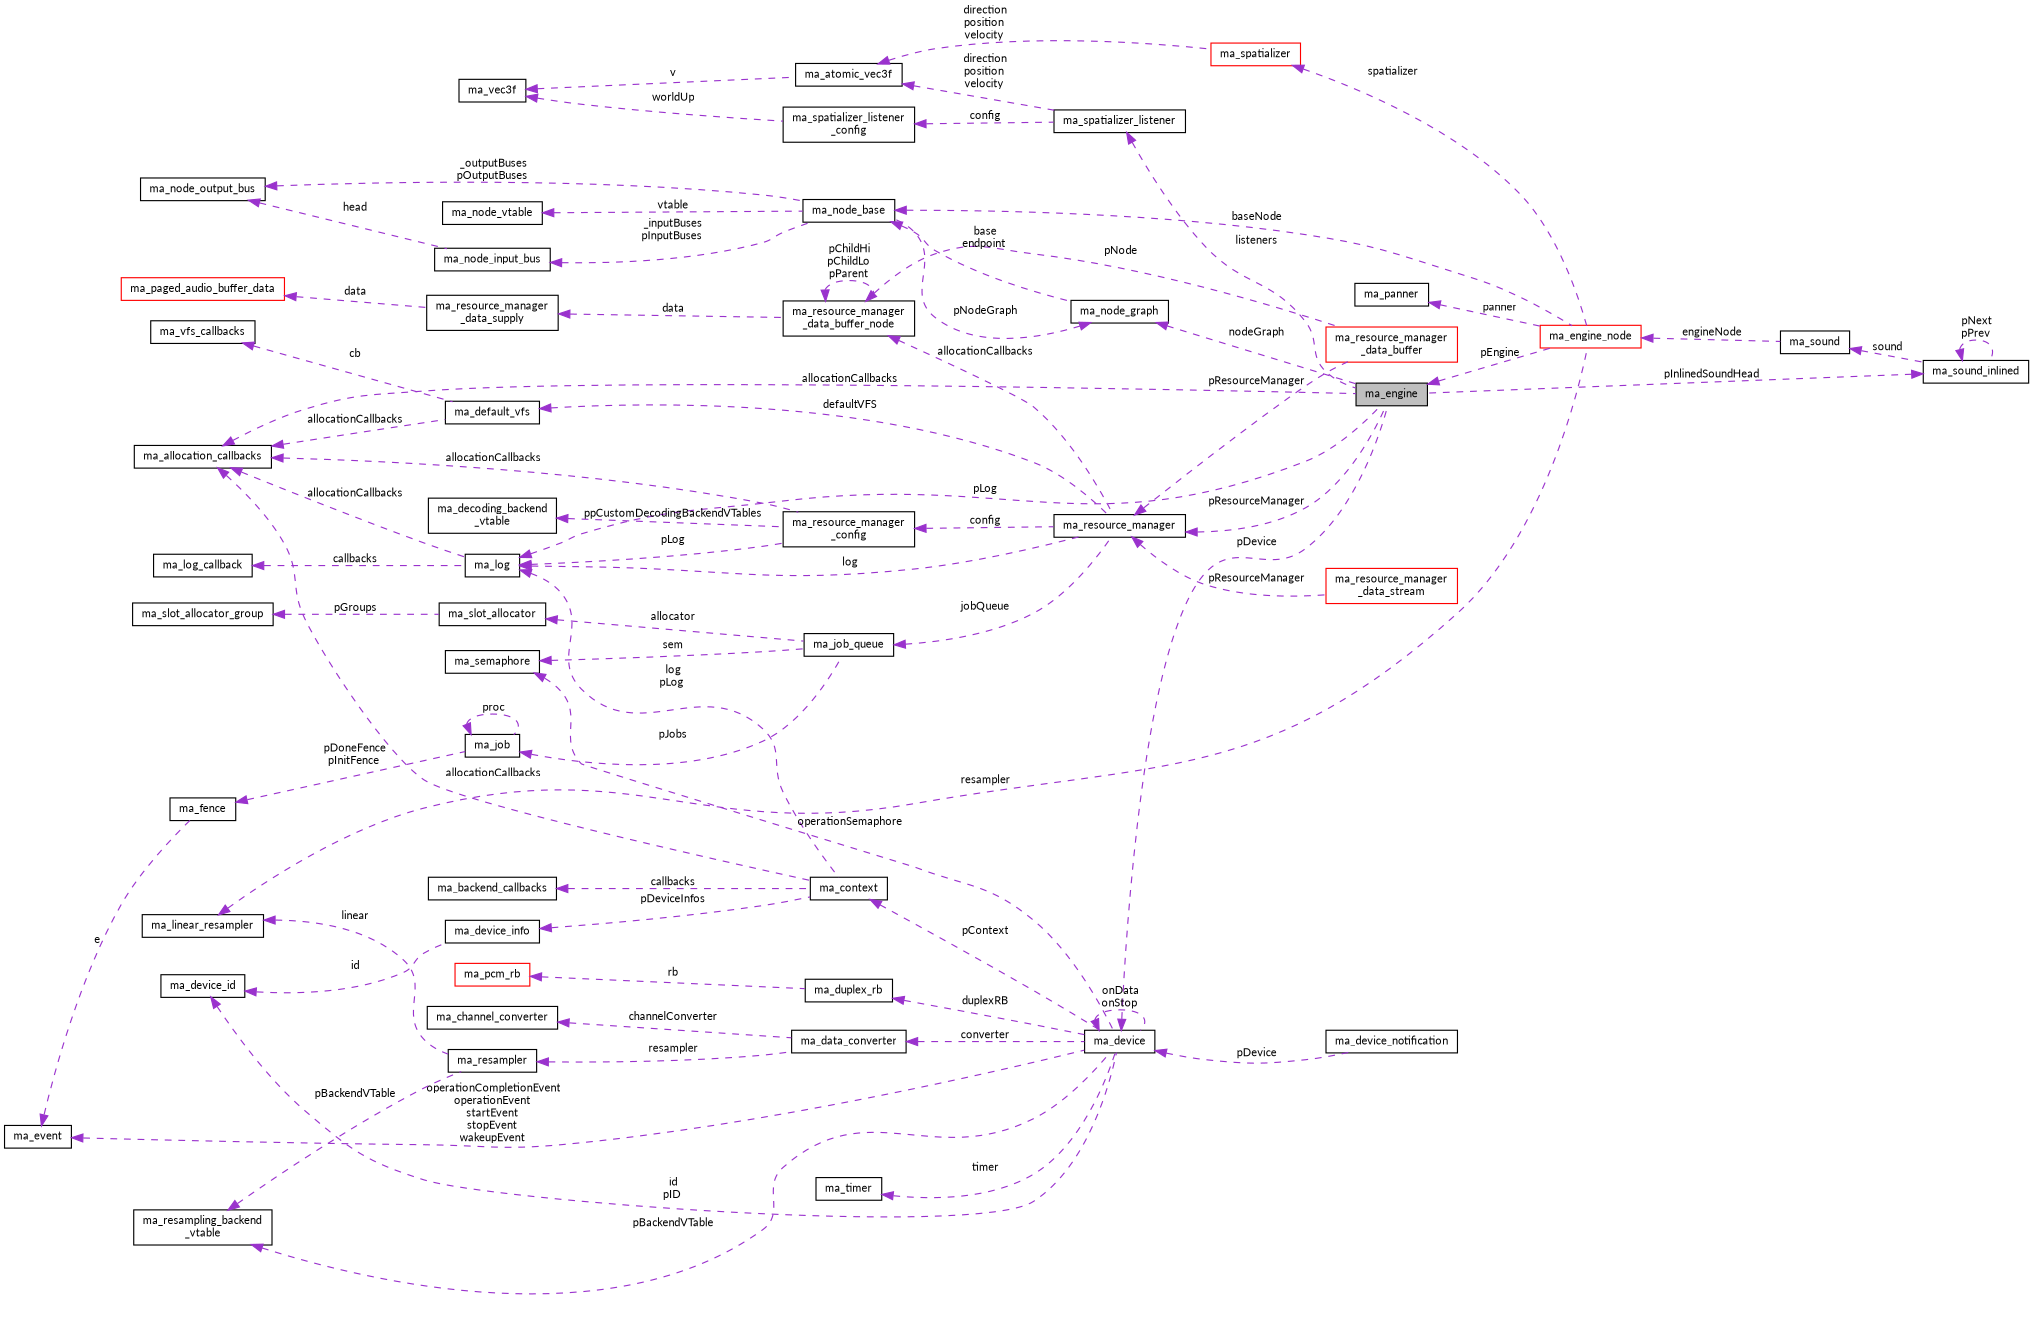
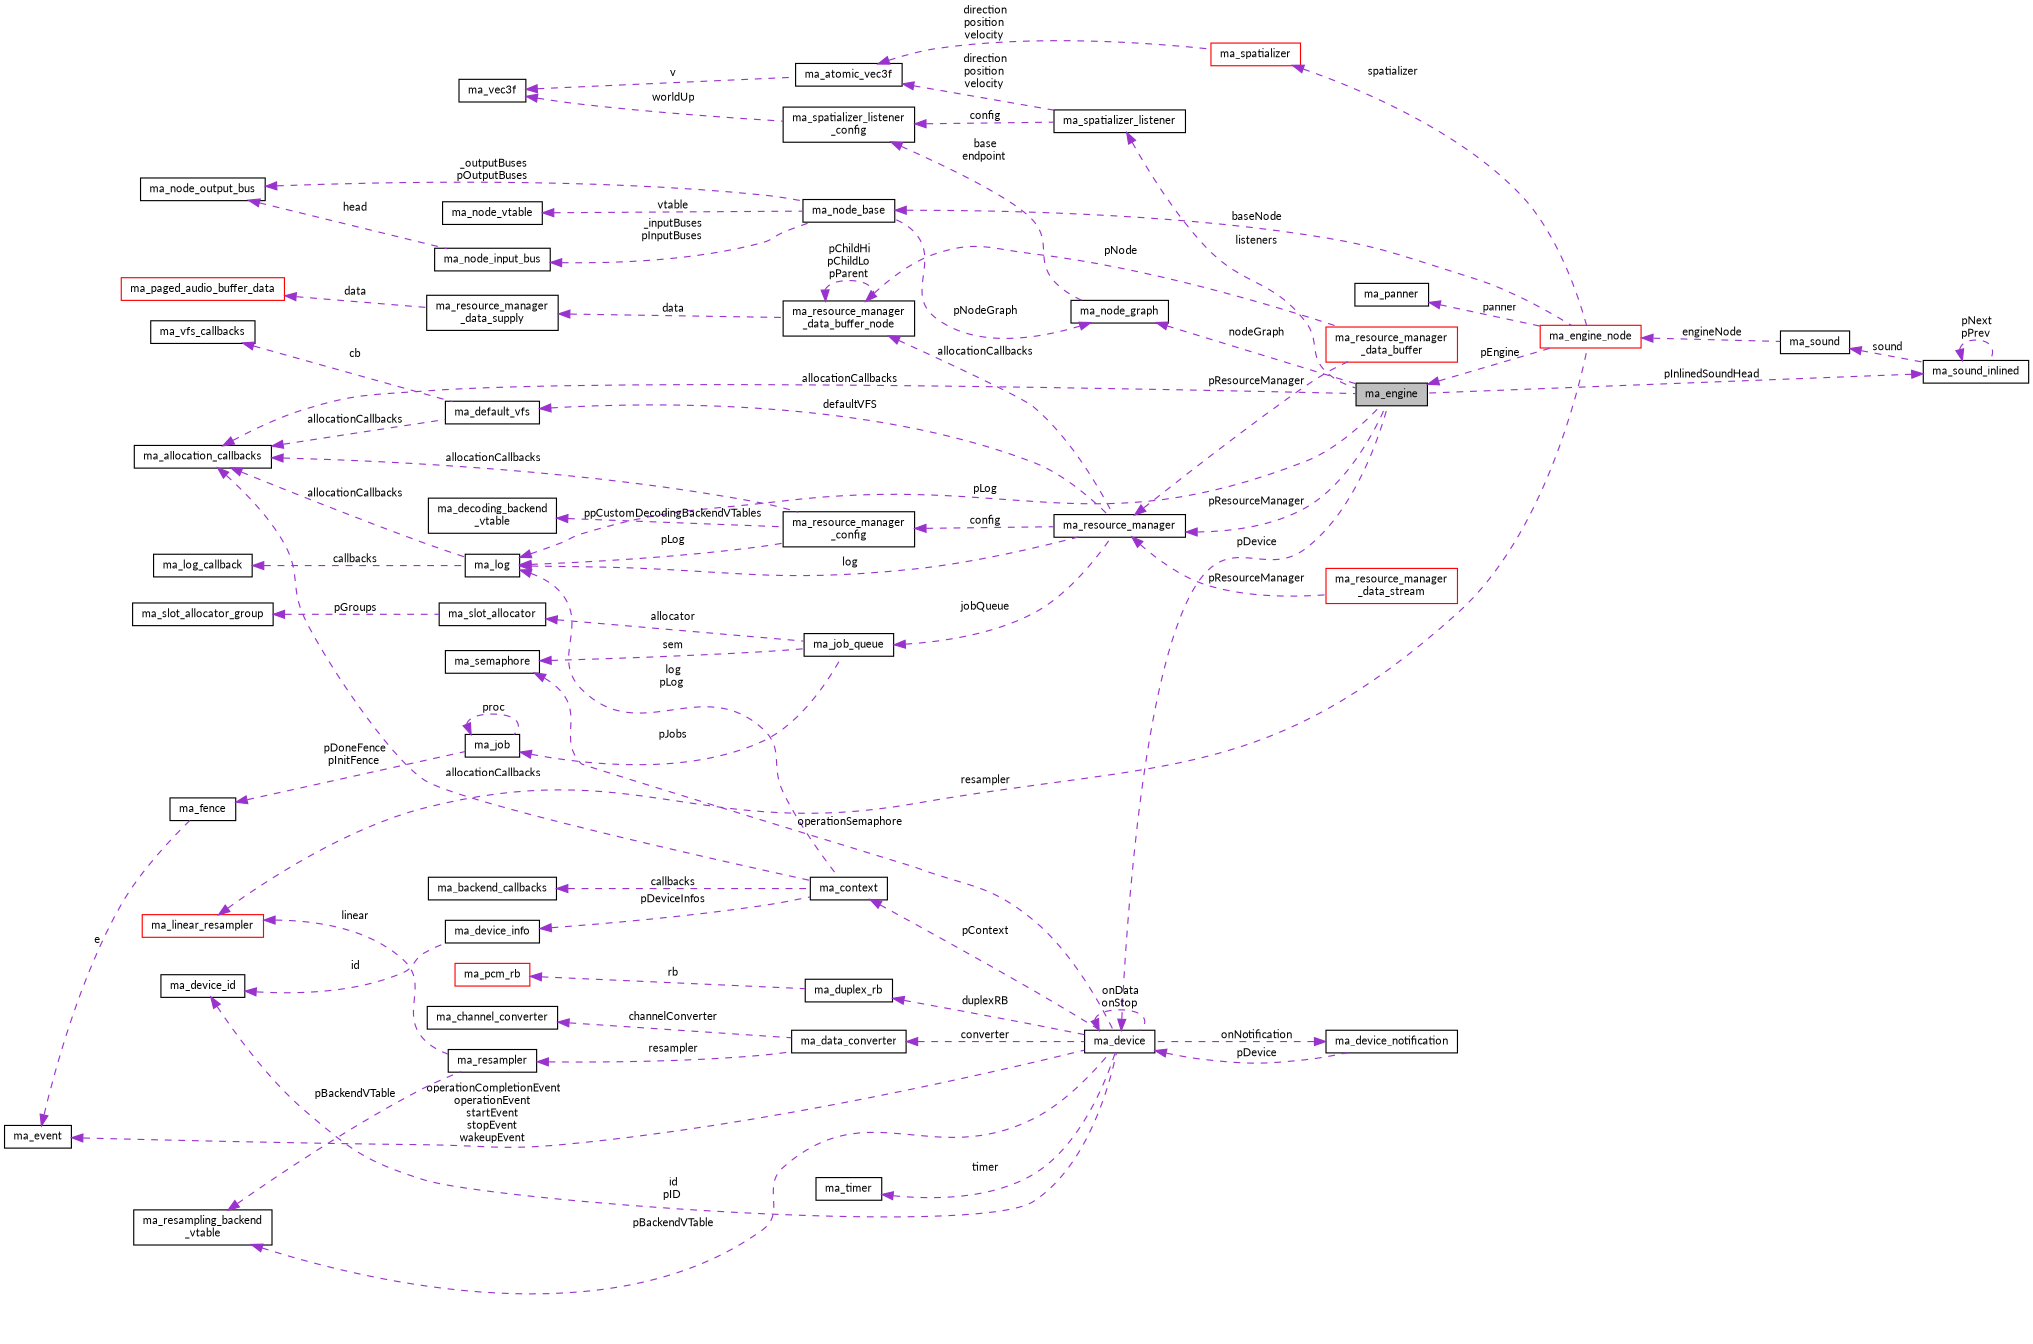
(981, 273) -> (1013, 204)
(203, 926) -> (203, 926)
none -> (1235, 1042)
